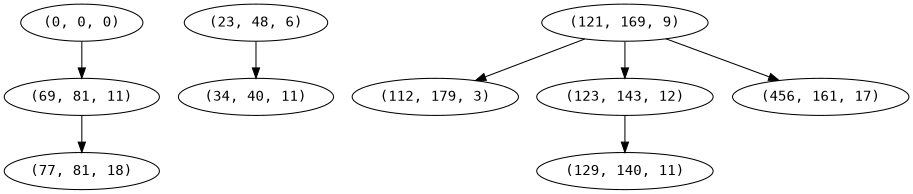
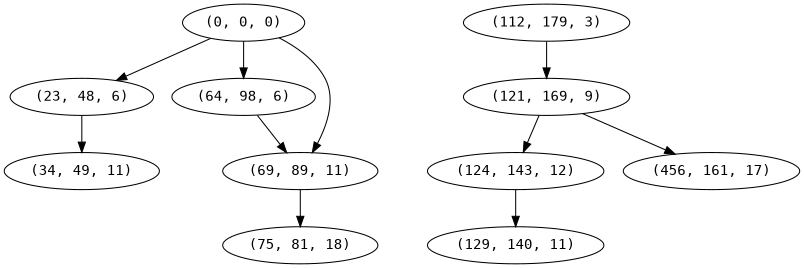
none -> (168, 57)
(535, 58) -> (547, 55)
(82, 97) -> (300, 171)
none -> (244, 97)
(256, 97) -> (82, 171)
(625, 97) -> (516, 171)
(82, 171) -> (300, 245)
